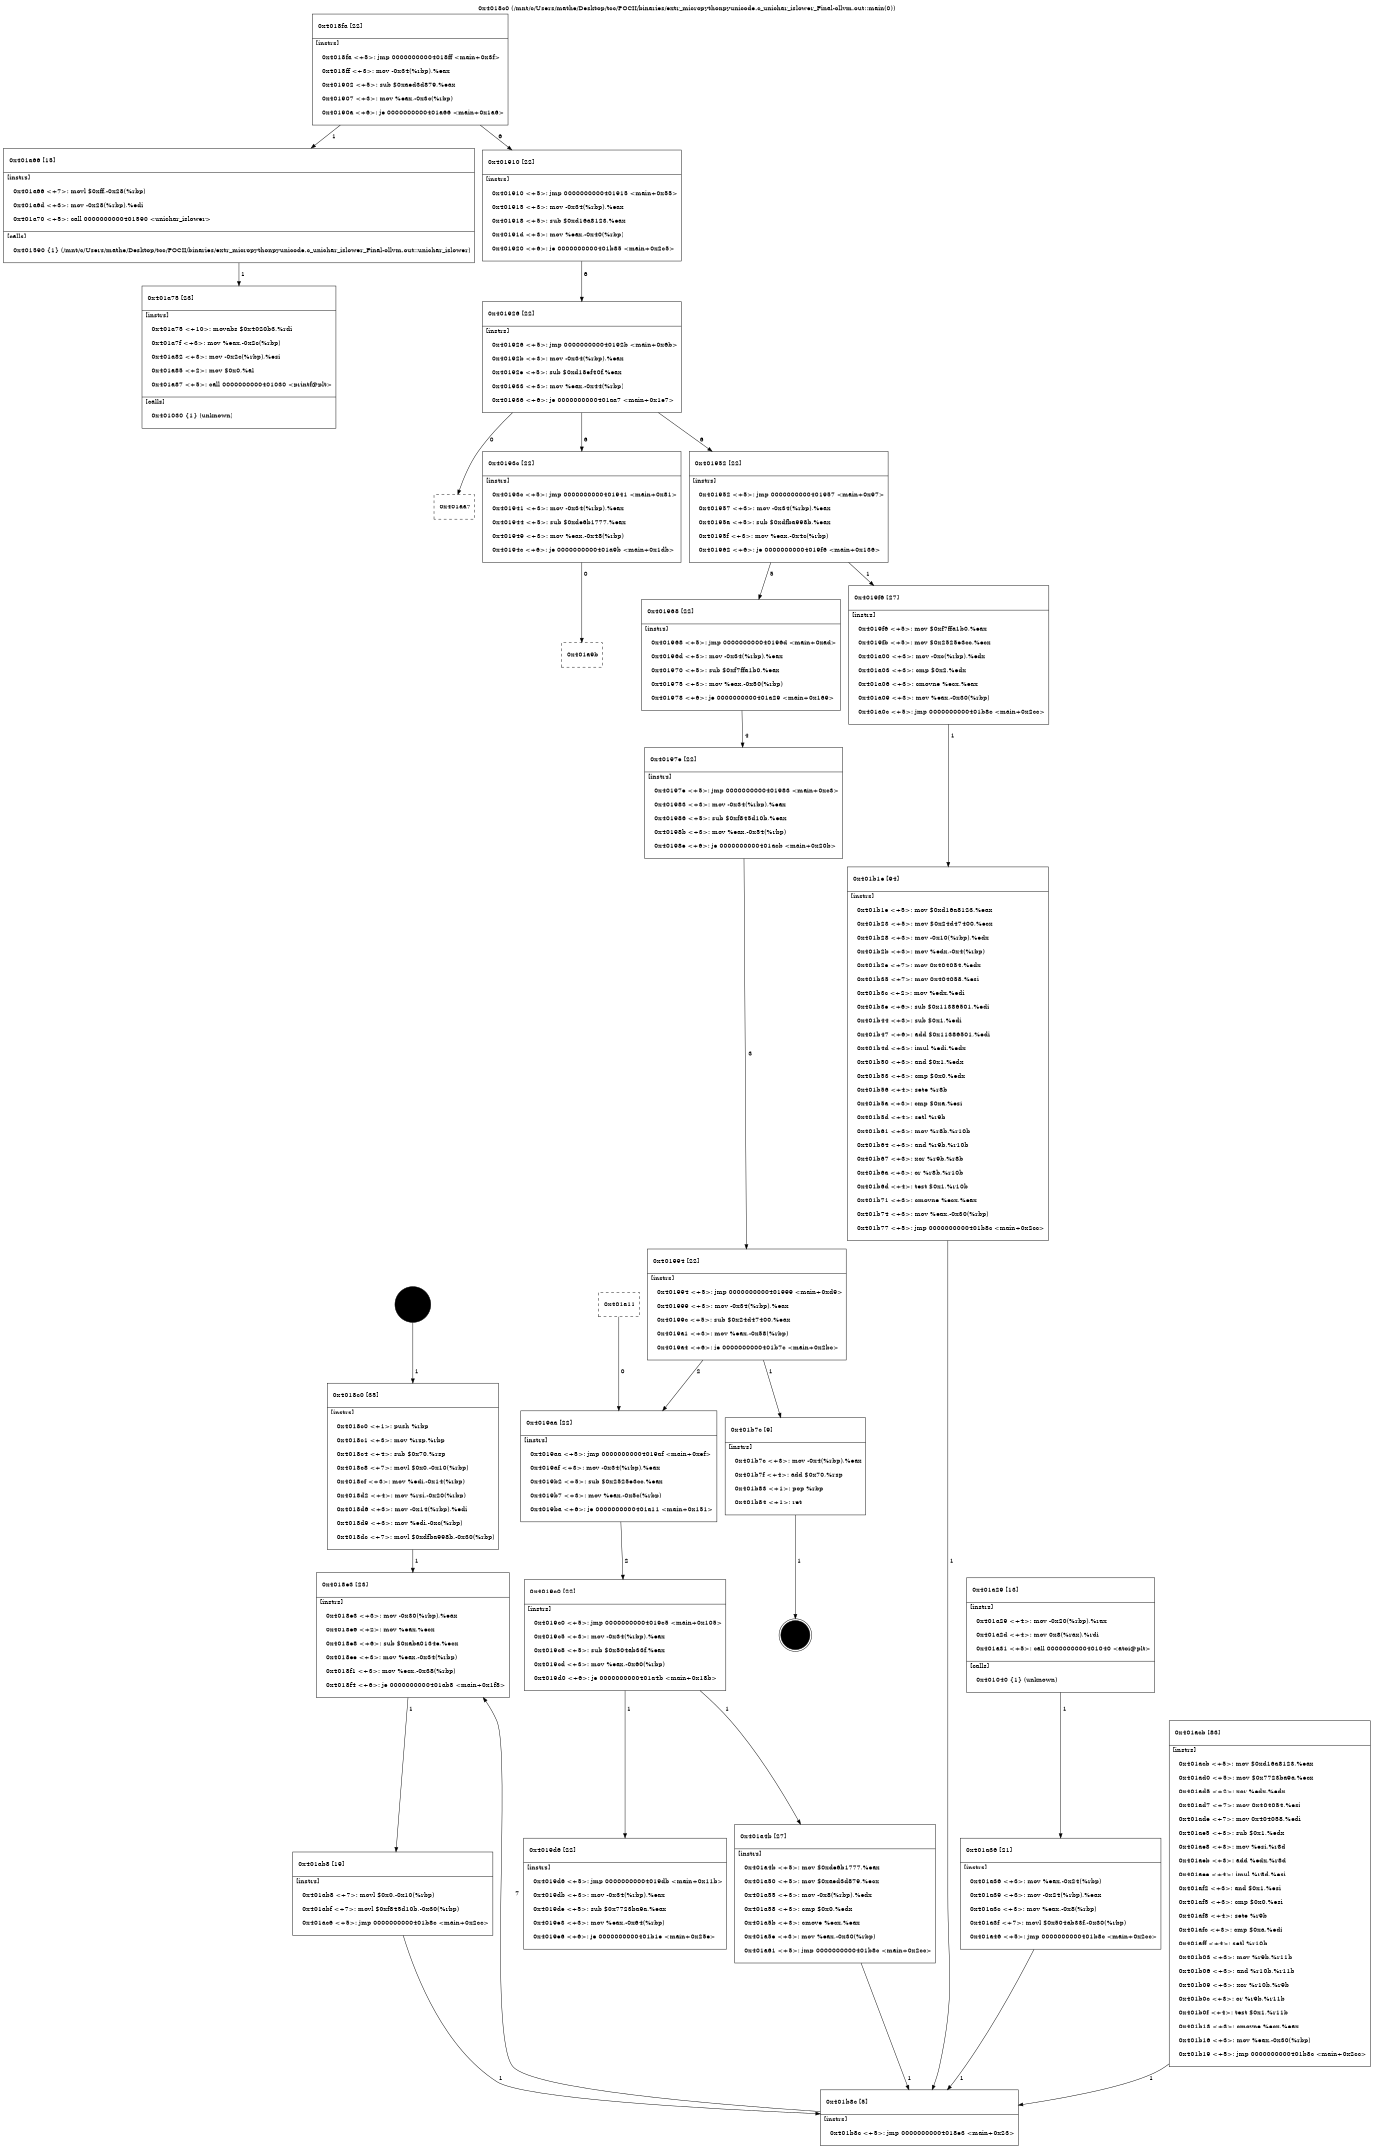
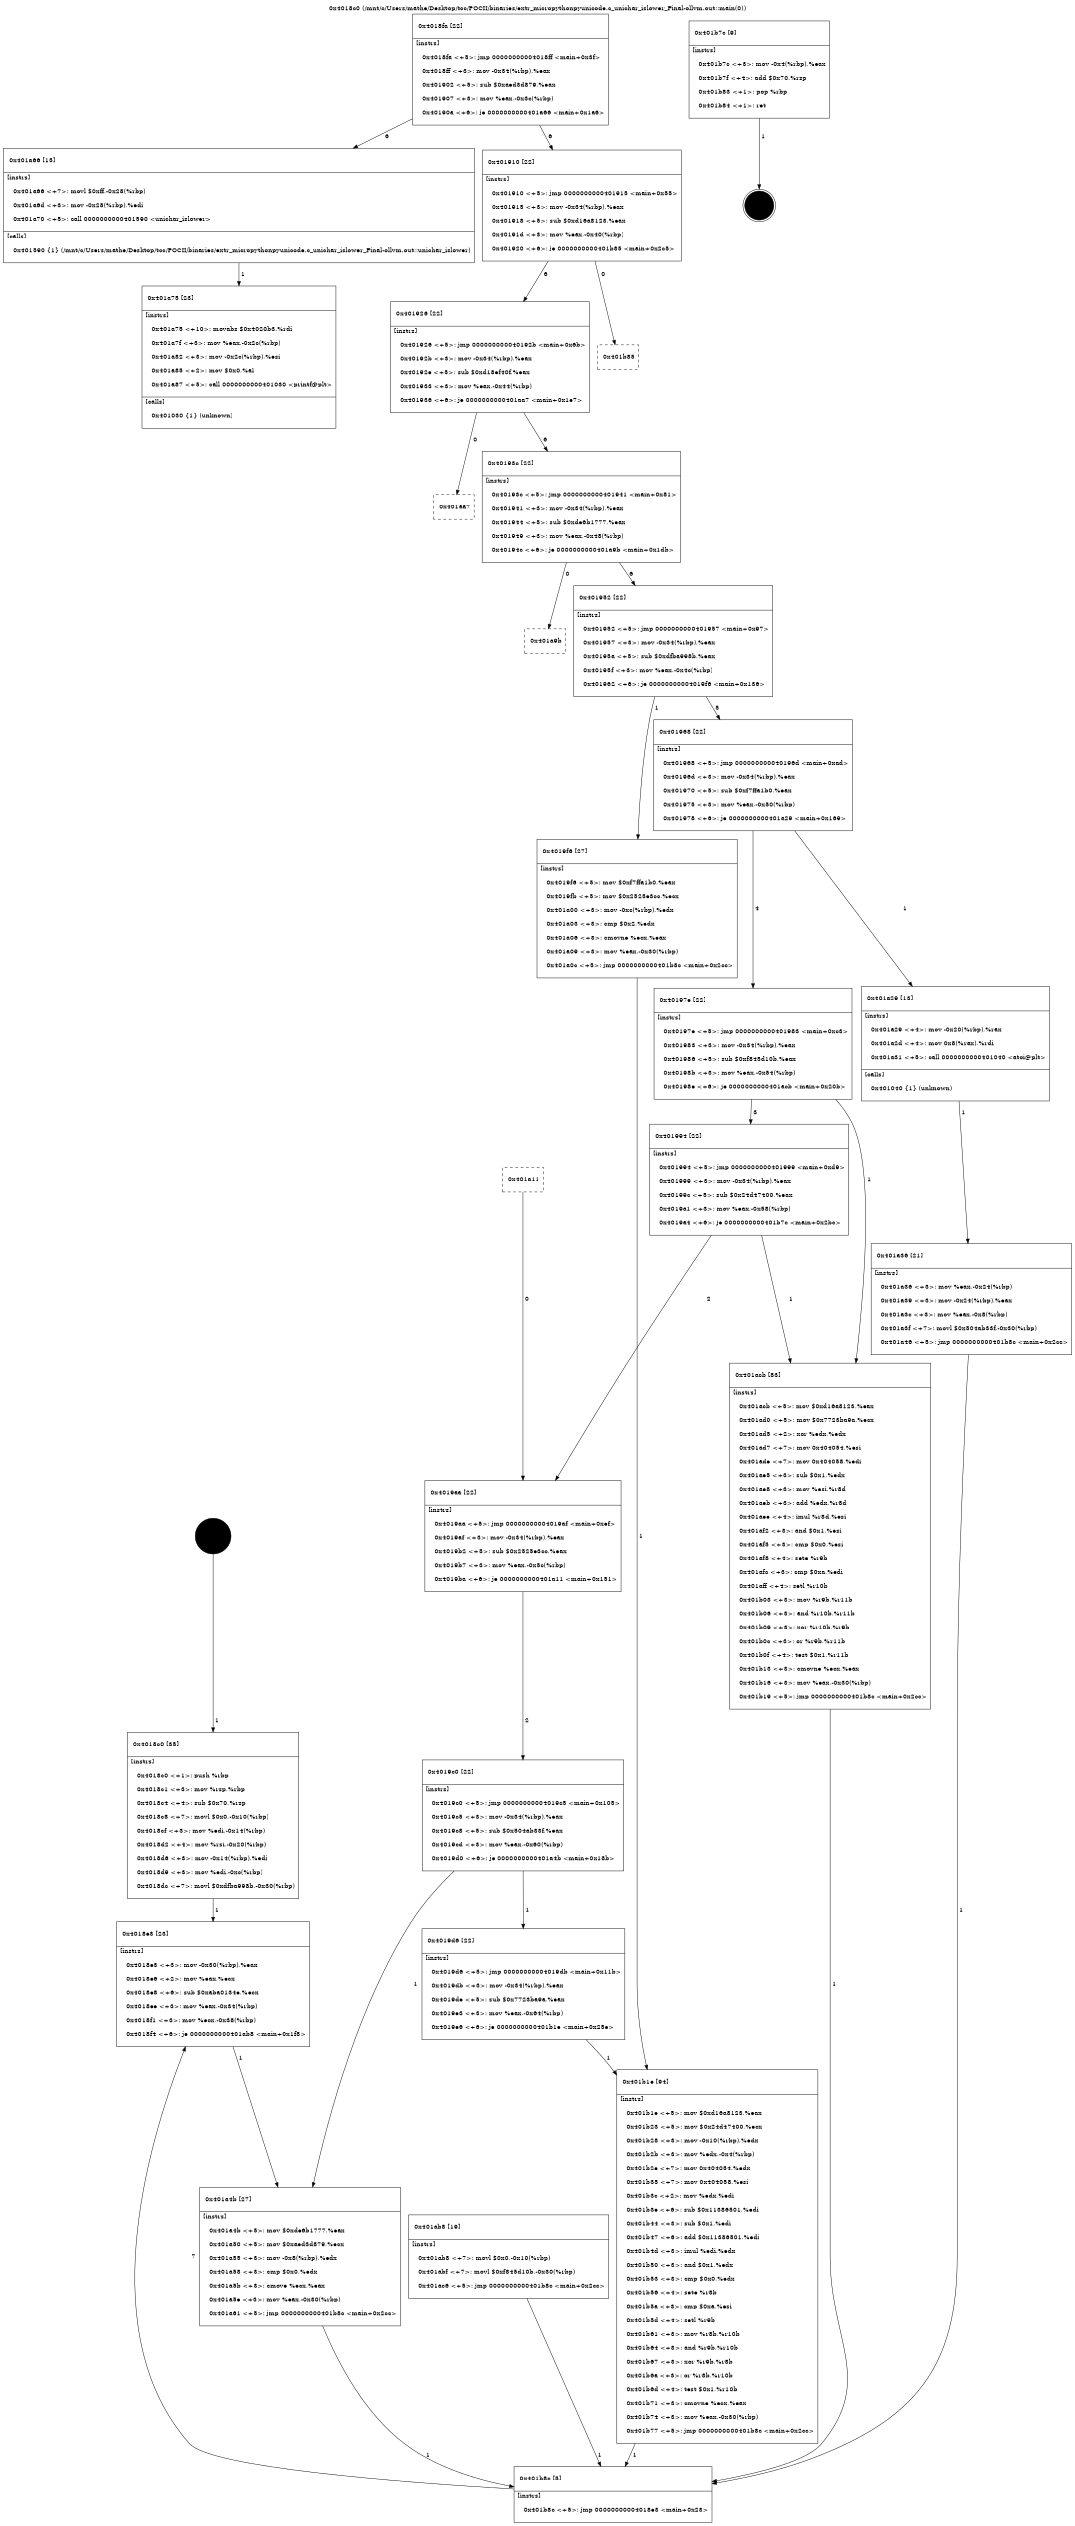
(333, 137) -> (386, 137)
none -> (618, 357)
(683, 431) -> (626, 572)
none -> (852, 907)
none -> (866, 1226)
(771, 1387) -> (776, 1297)
(402, 1772) -> (255, 2115)
none -> (601, 2055)
